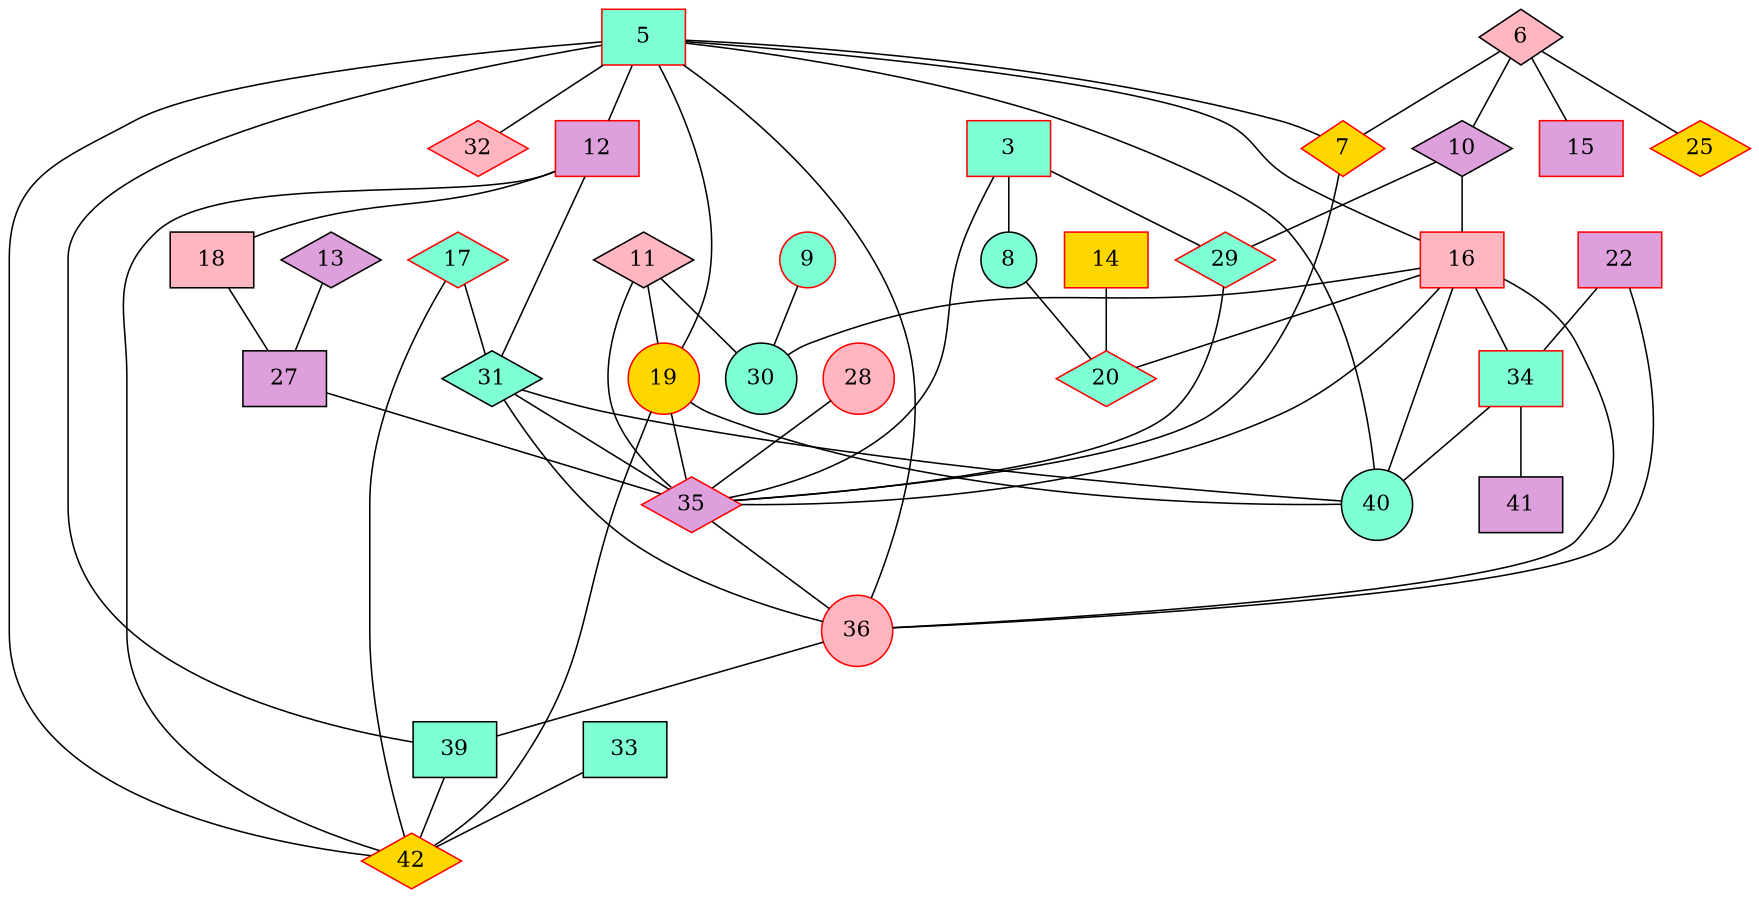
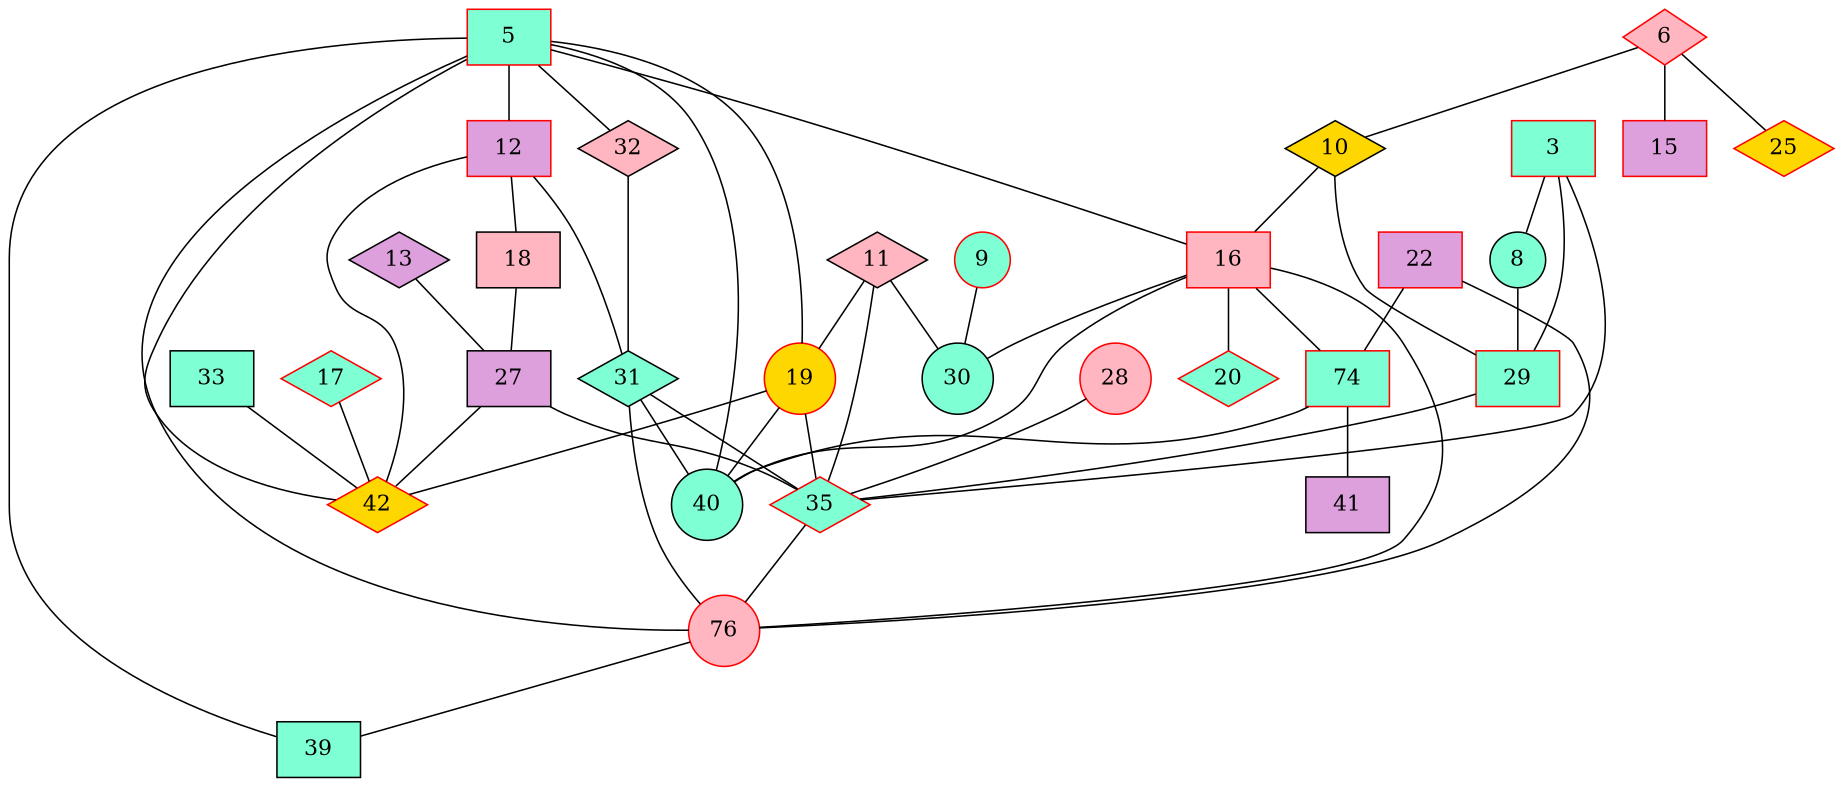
(1521, 37) -> (1665, 37)
(478, 149) -> (628, 149)
(1343, 149) -> none
(1462, 149) -> (1335, 149)
(1106, 260) -> none
(1225, 260) -> (1518, 379)
(475, 319) -> (628, 264)
(1059, 321) -> (1518, 319)
(1521, 379) -> (1348, 379)
(1116, 467) -> none
(692, 505) -> (820, 505)
(857, 631) -> (724, 631)
(432, 808) -> (438, 446)
